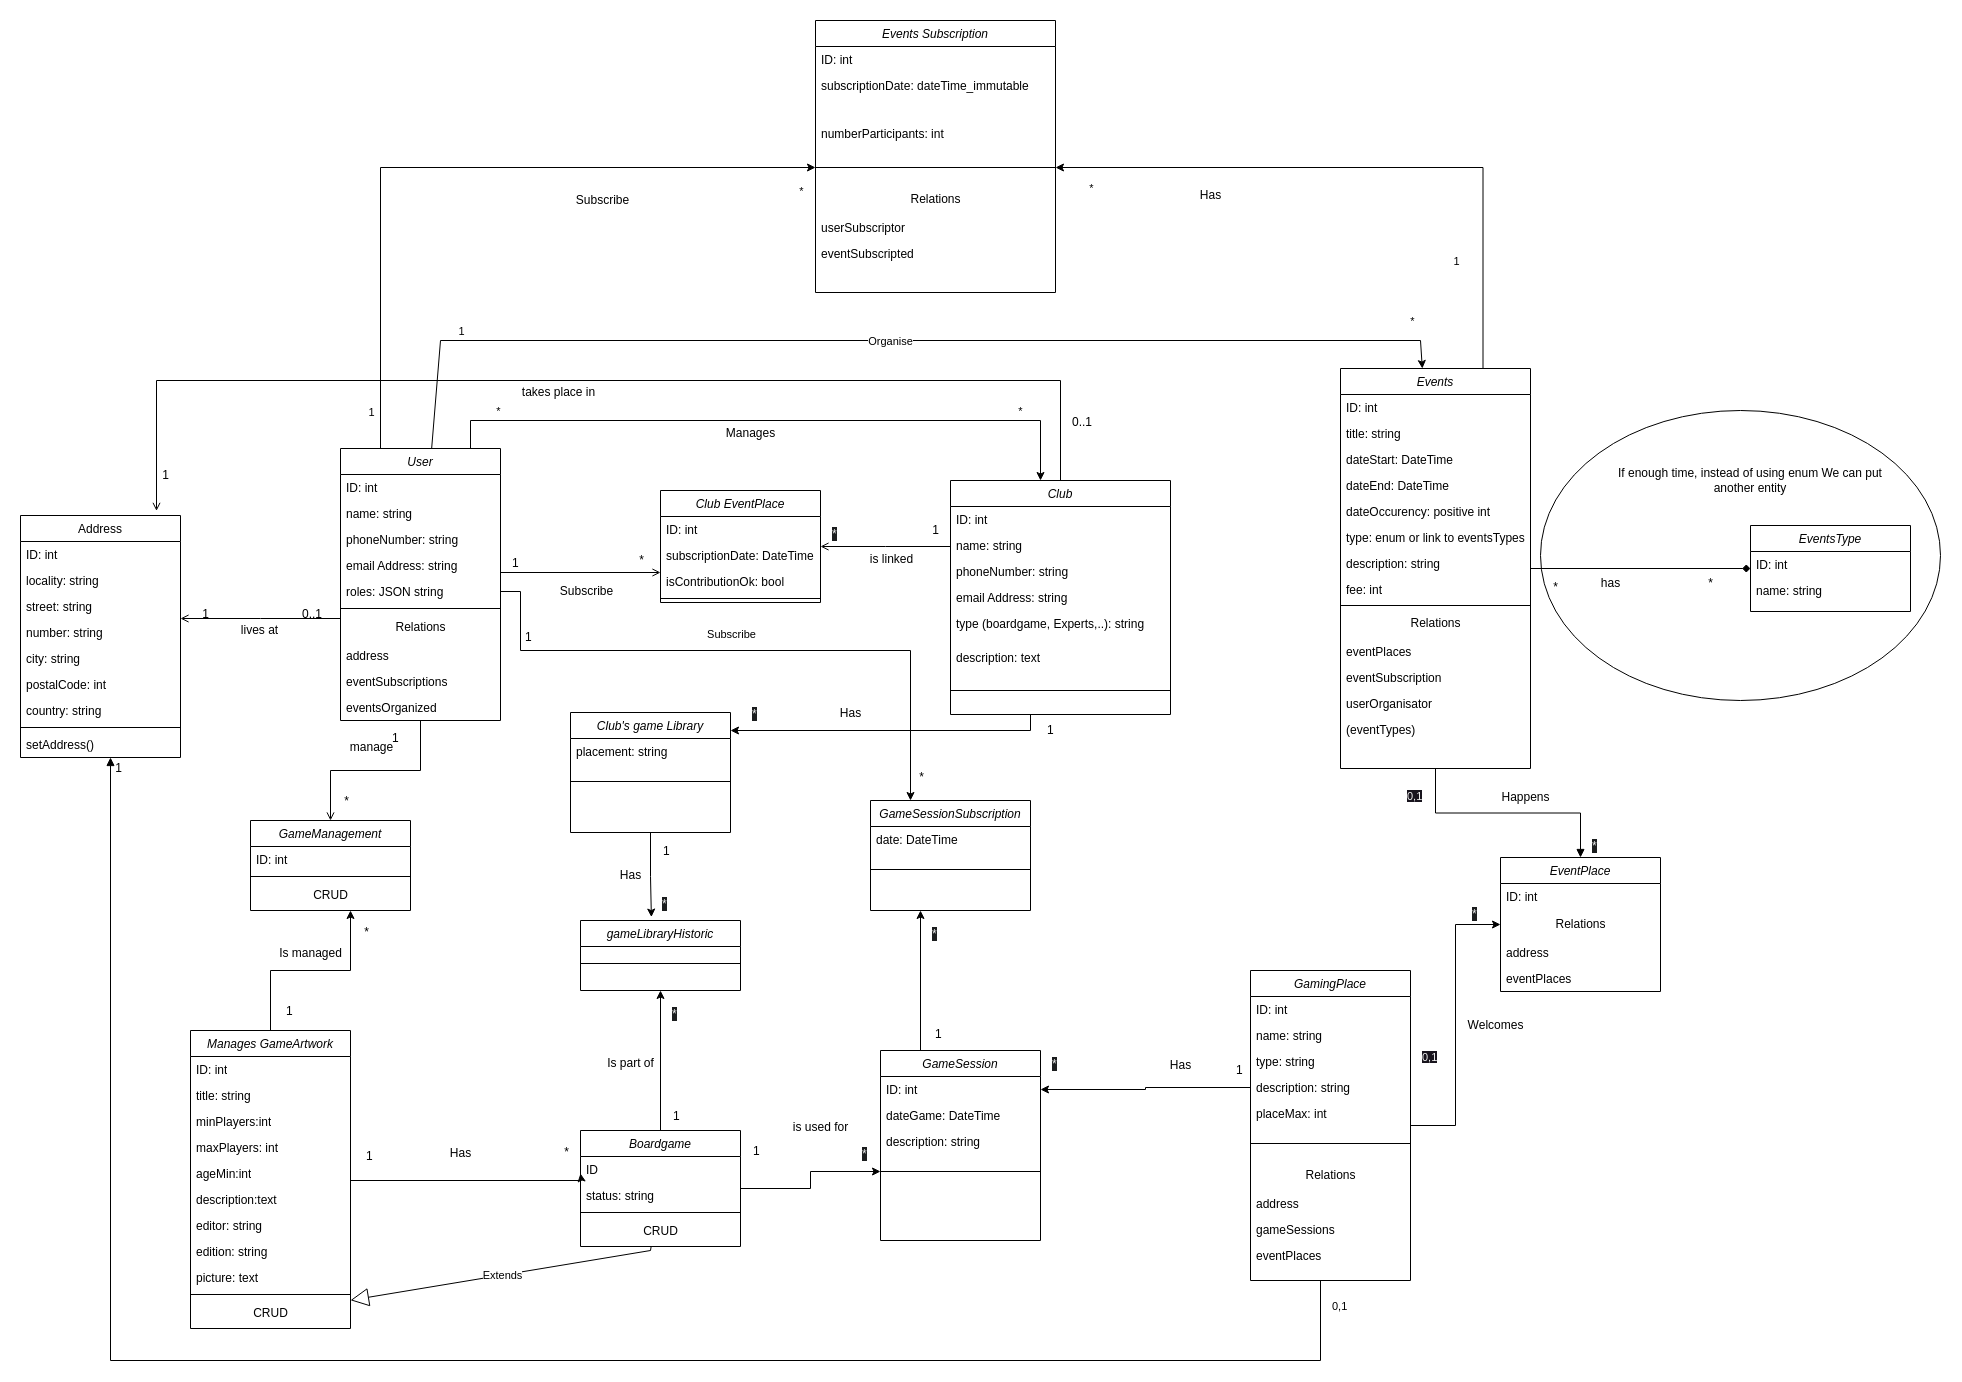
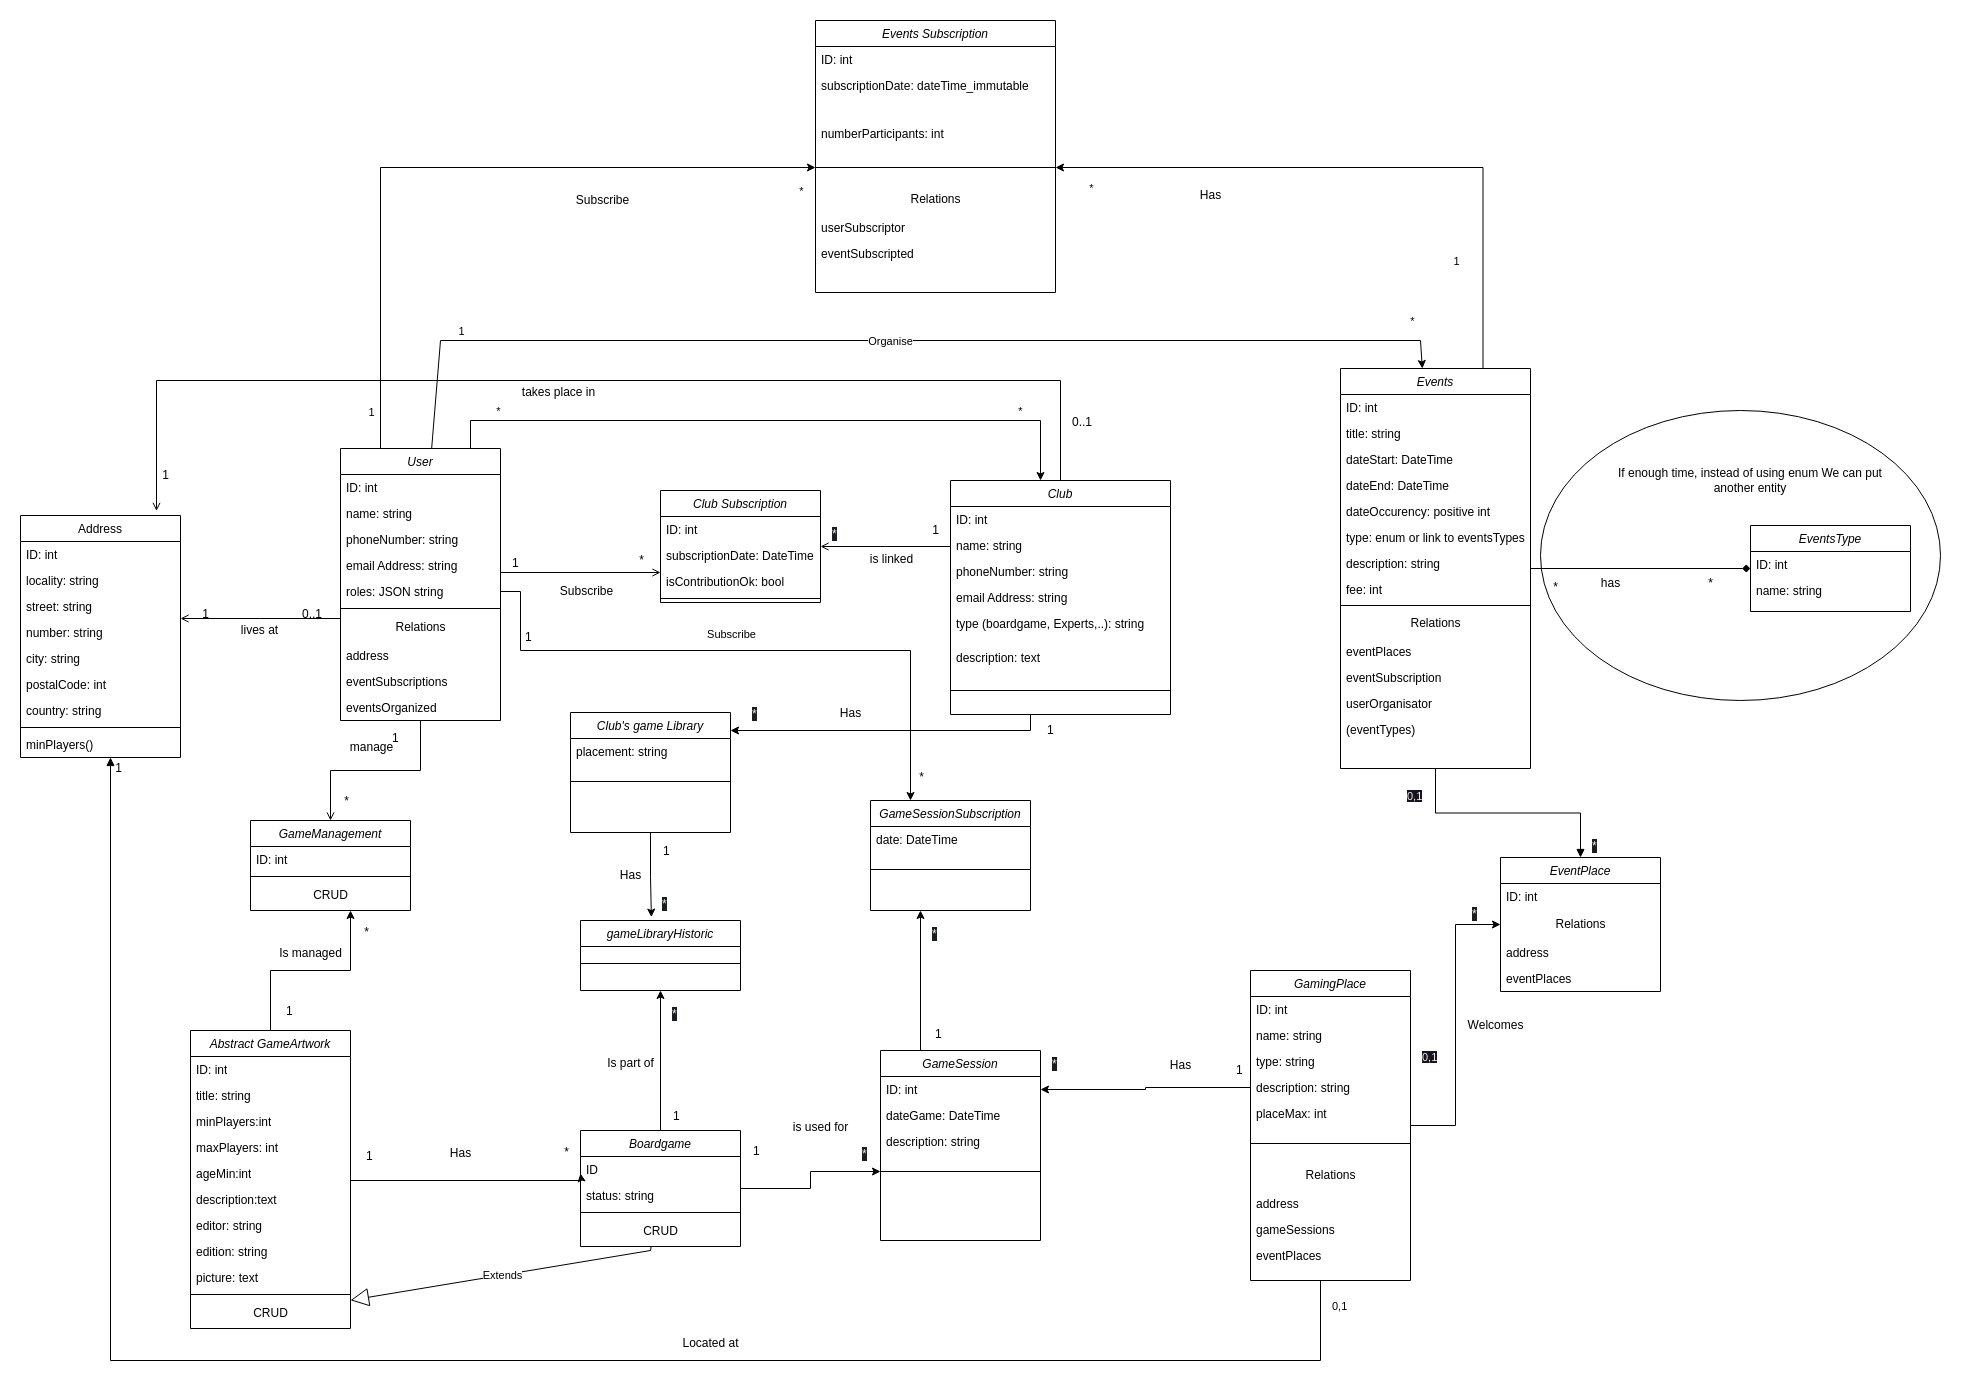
(751, 434) -> none
(740, 504) -> (740, 504)
(66, 745) -> (63, 745)
(1526, 798) -> none
(270, 1044) -> (270, 1044)
none -> (711, 1344)
